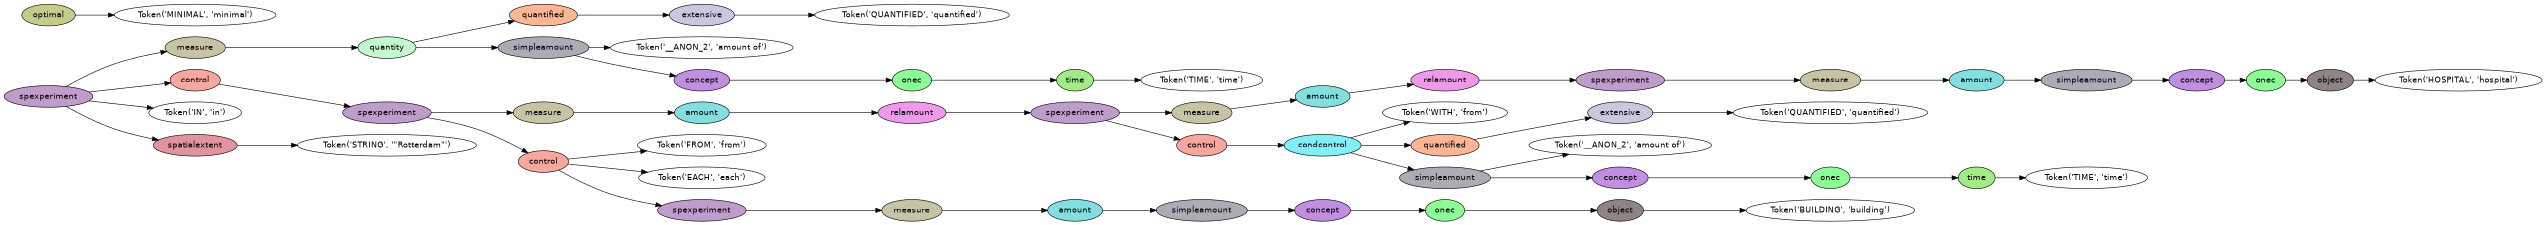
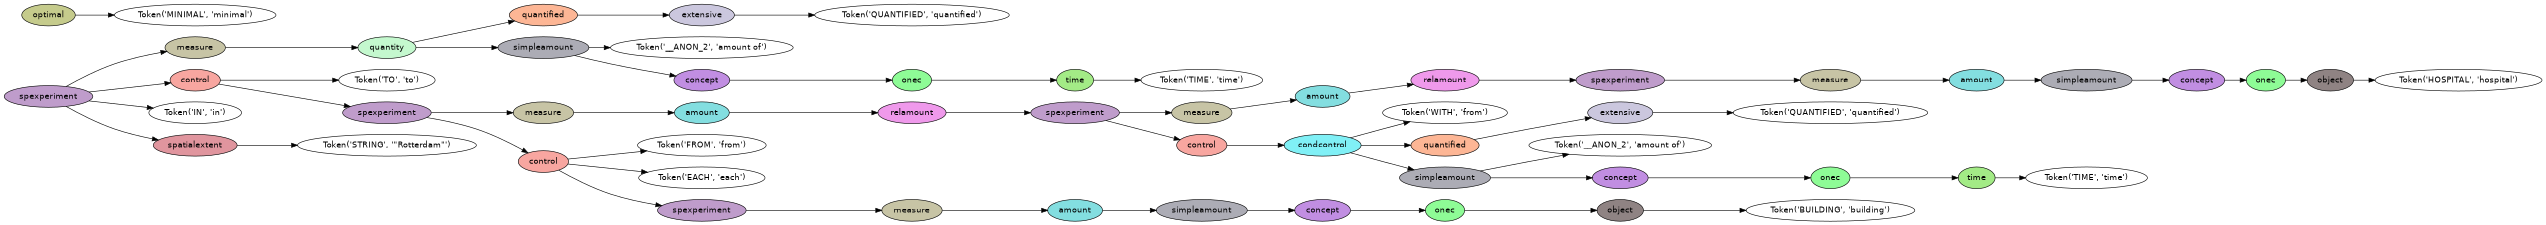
none -> (387, 80)
